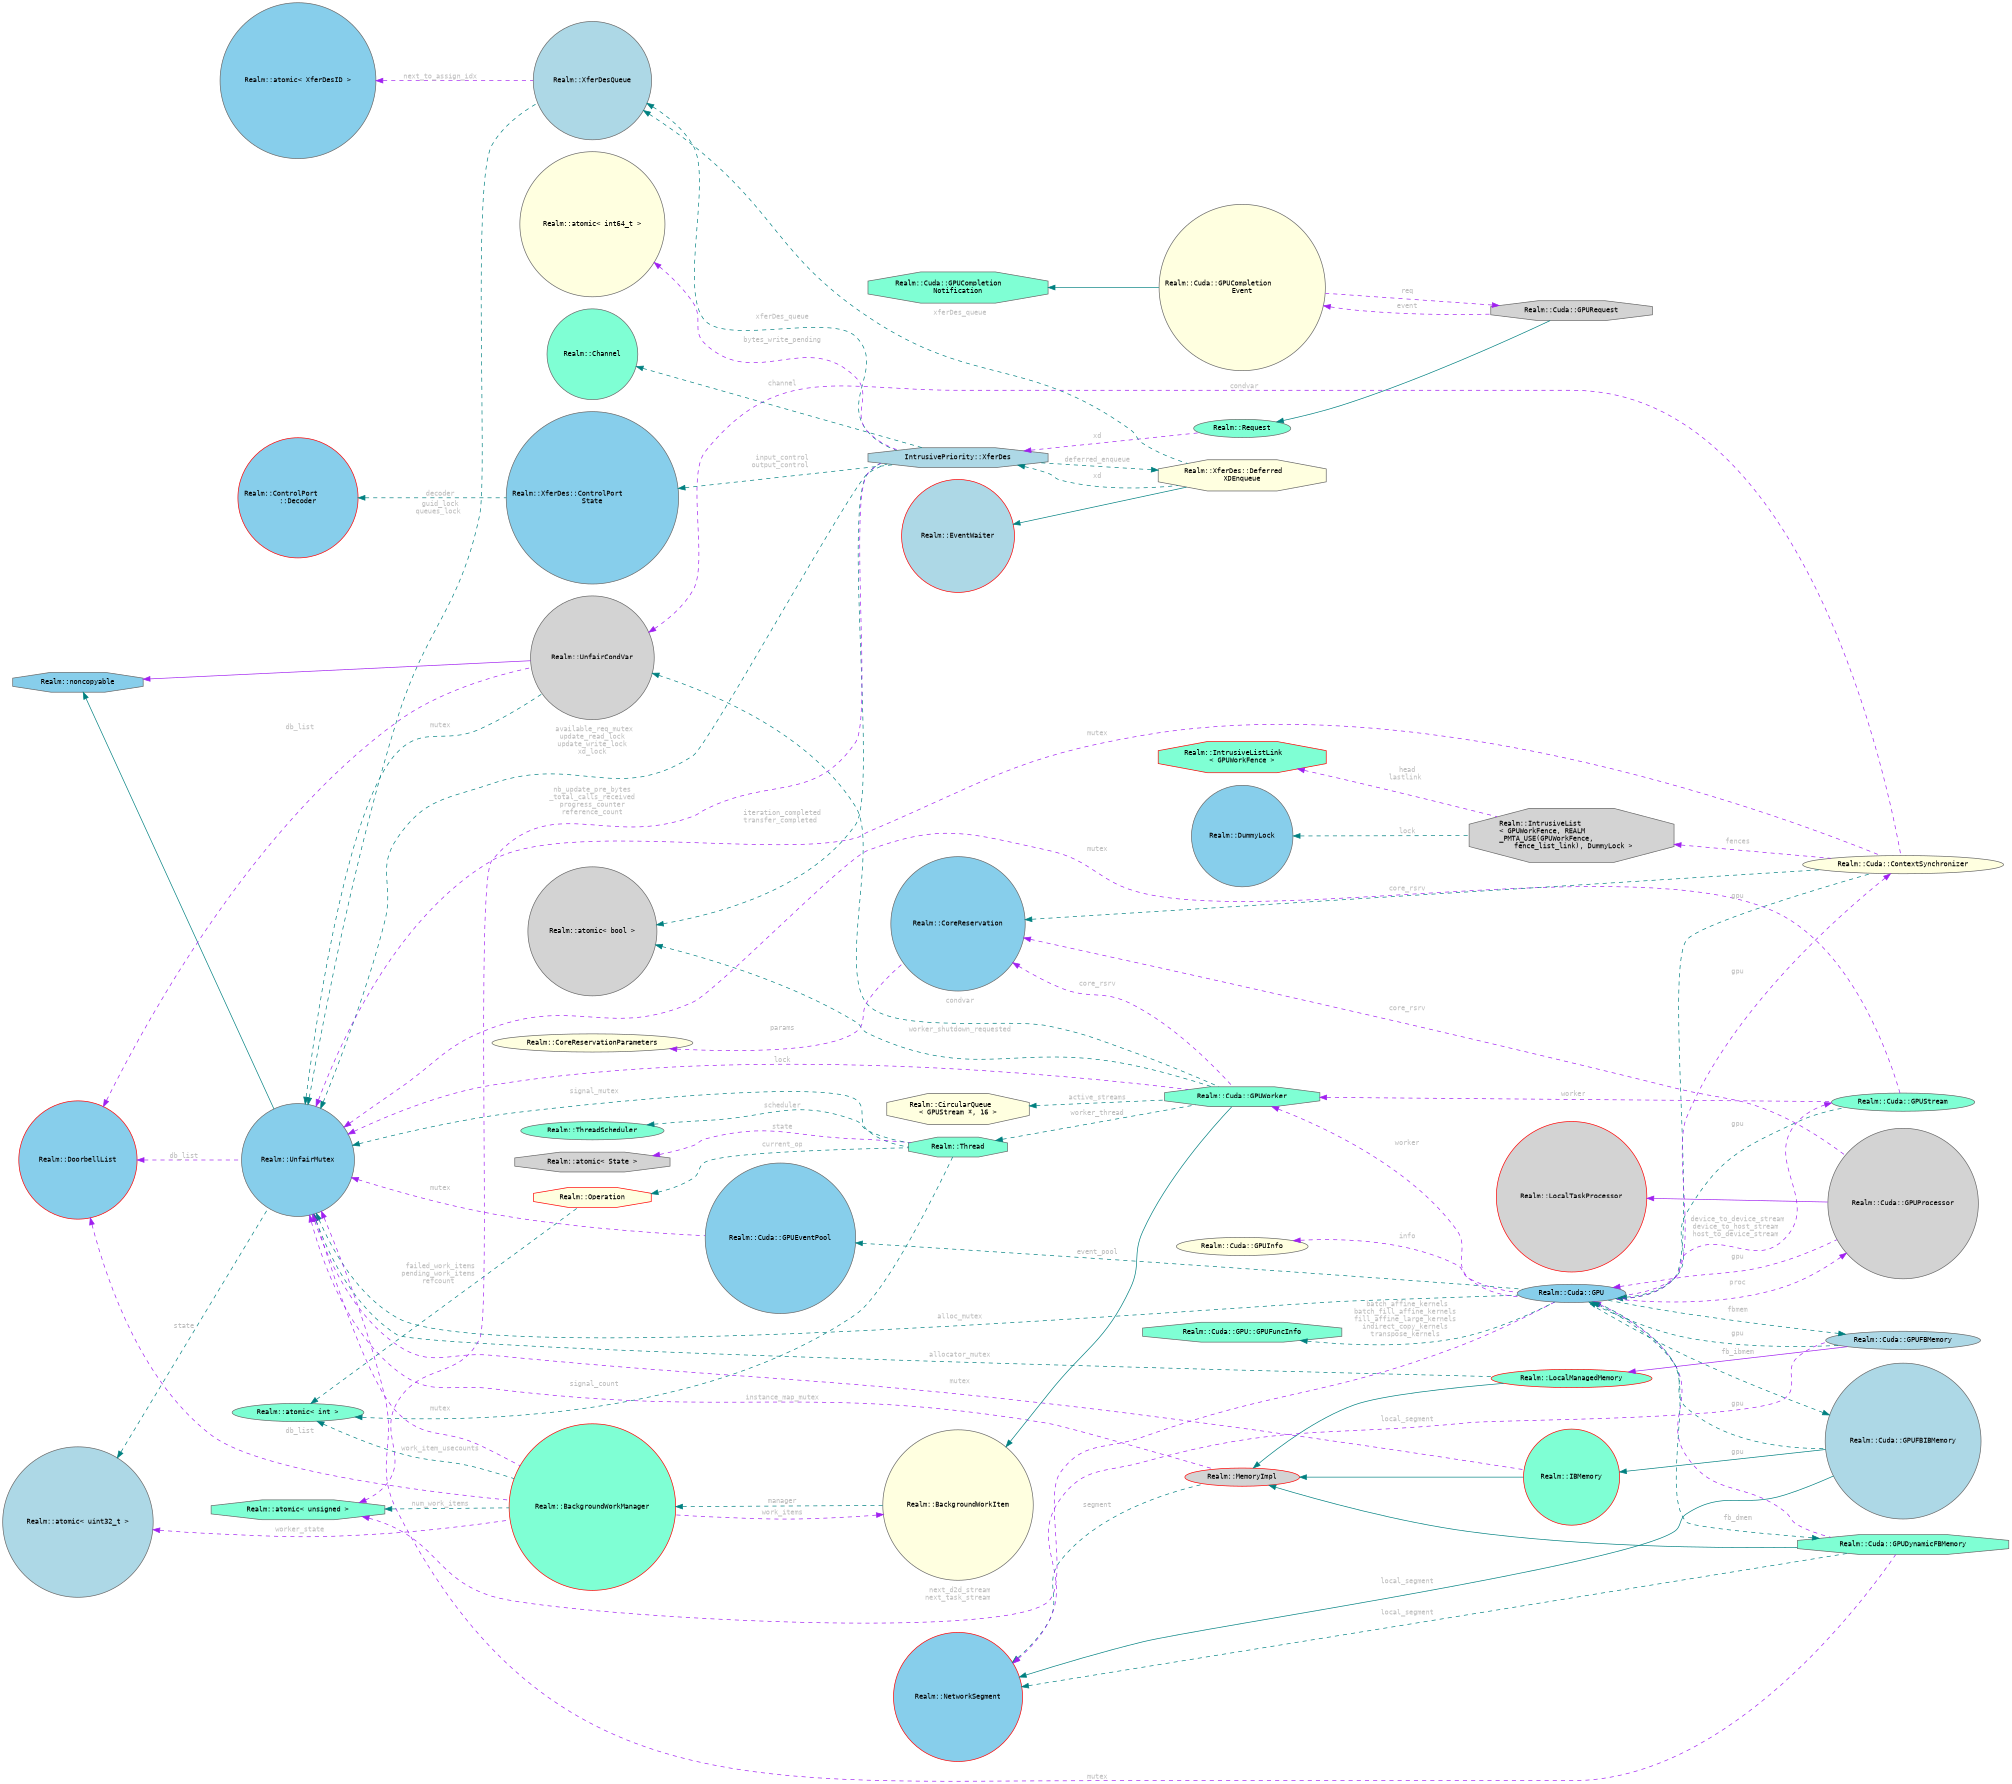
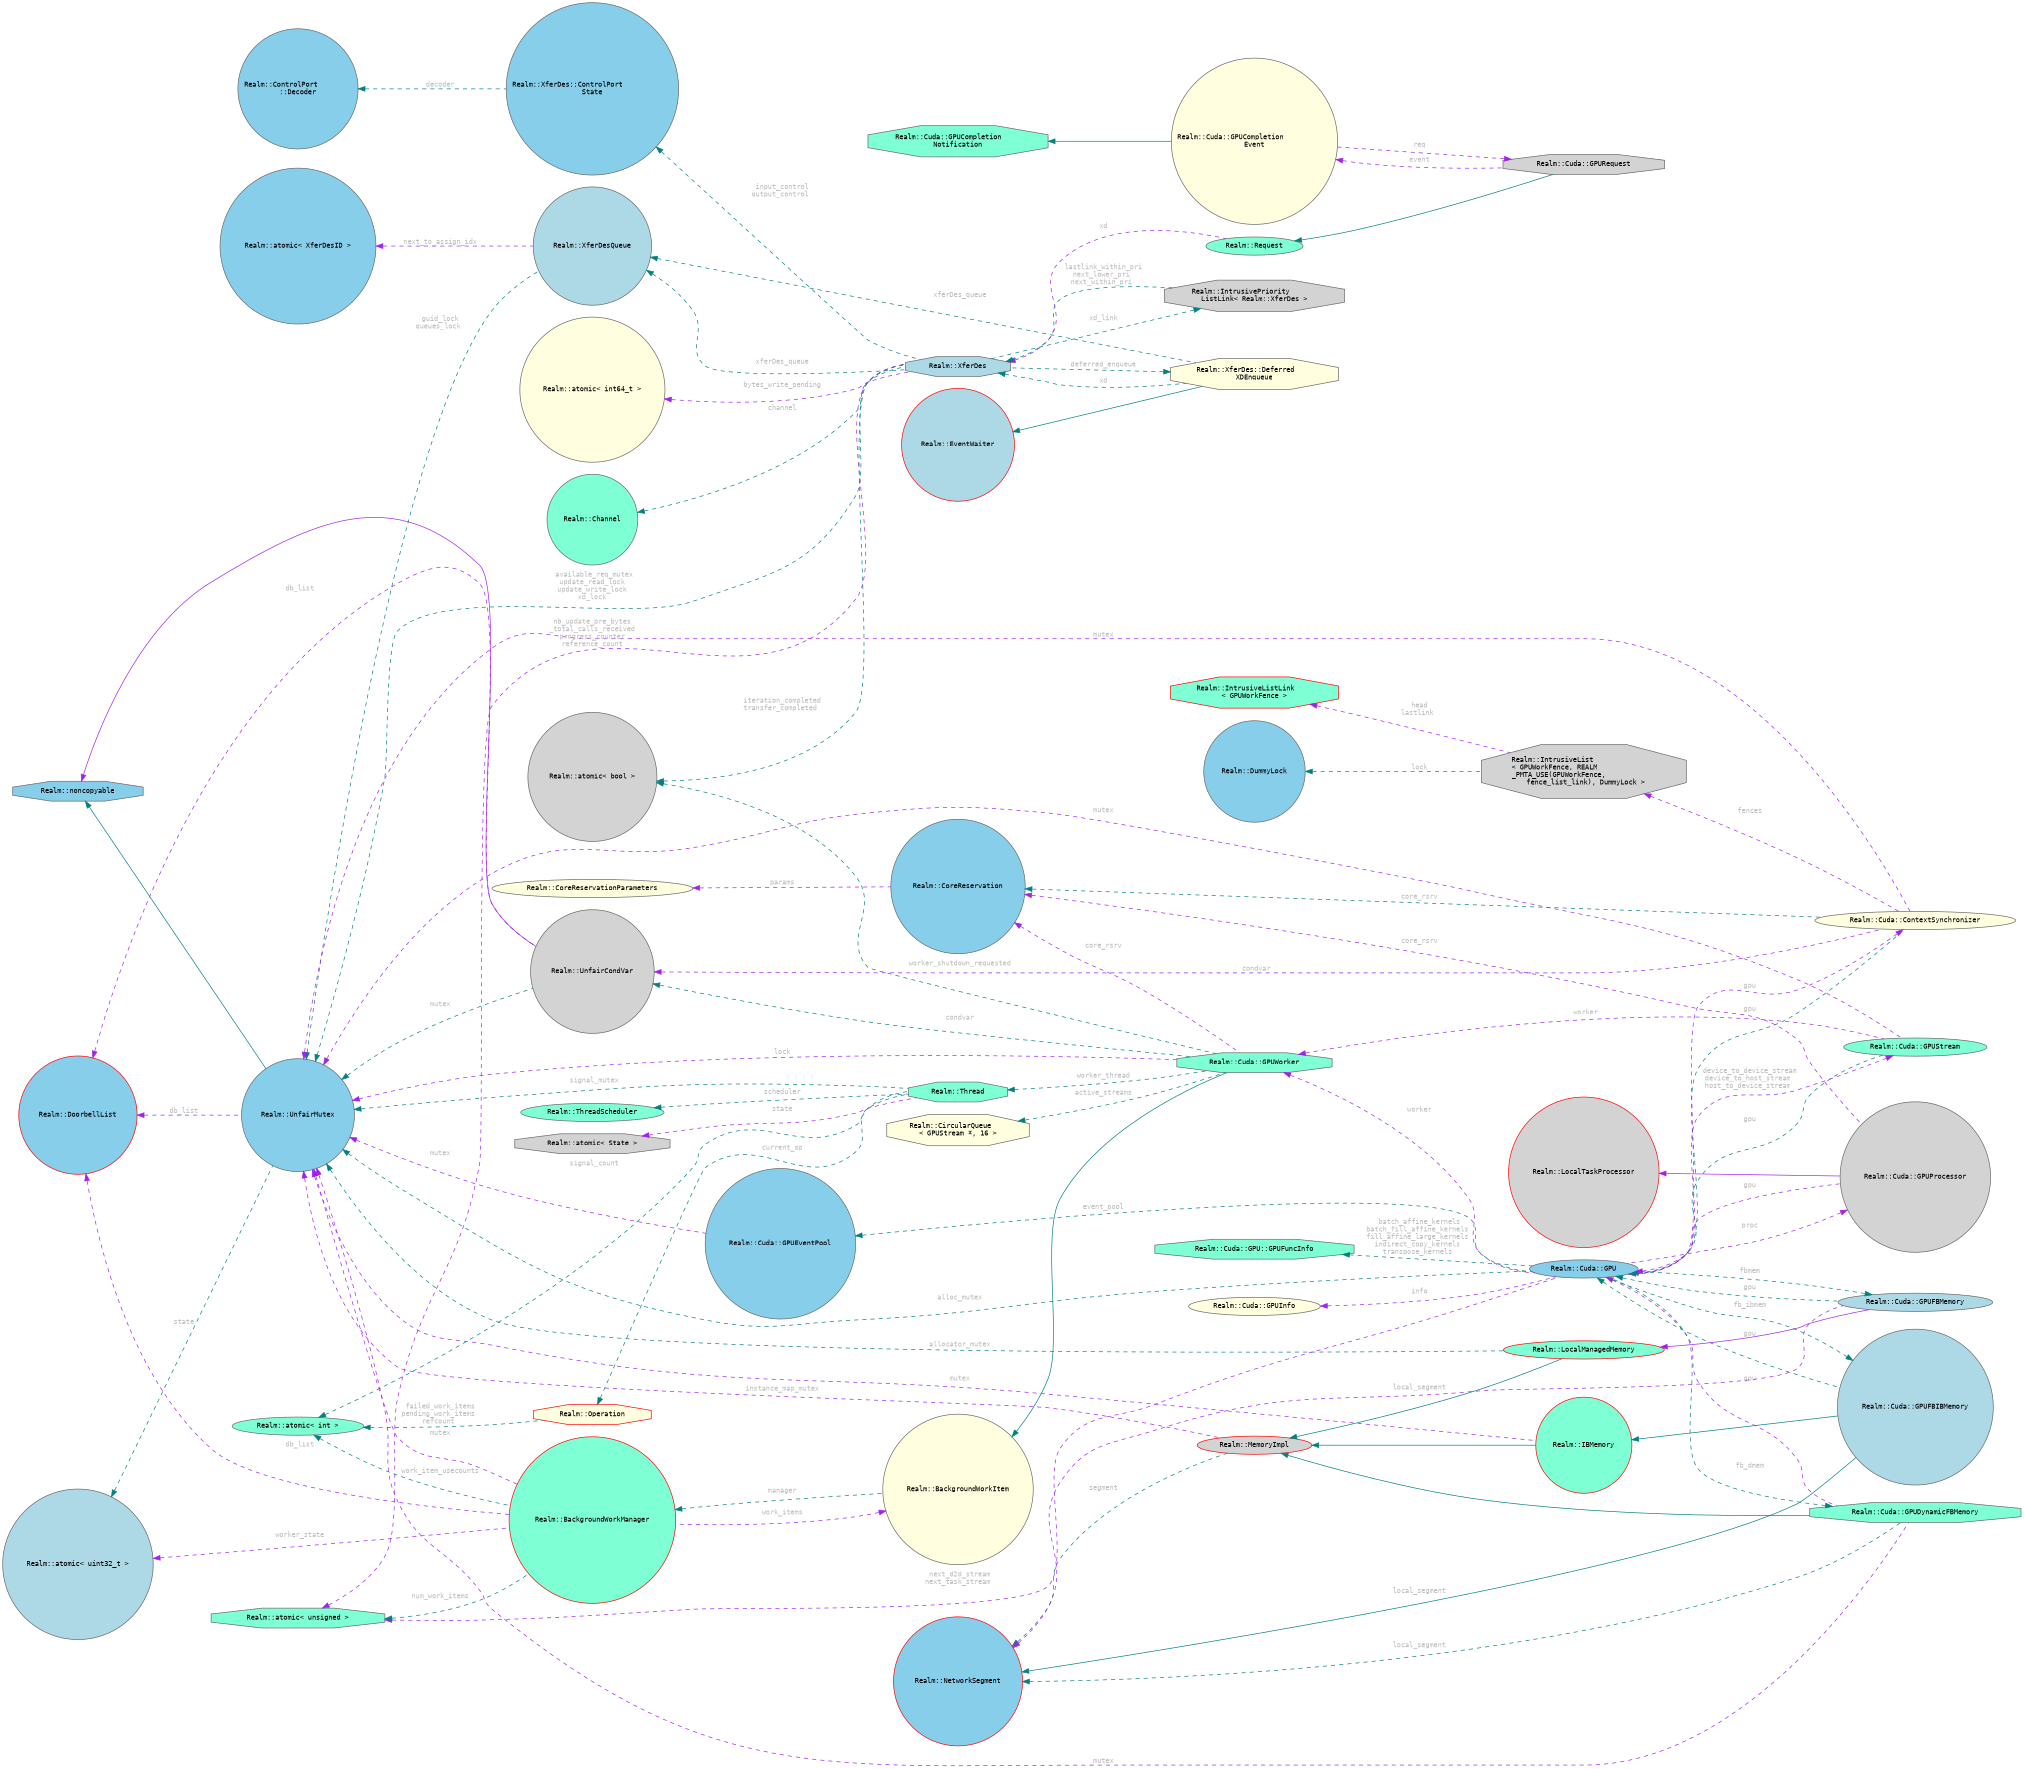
none -> (1254, 296)
(958, 458) -> (958, 367)
(298, 498) -> (298, 89)
